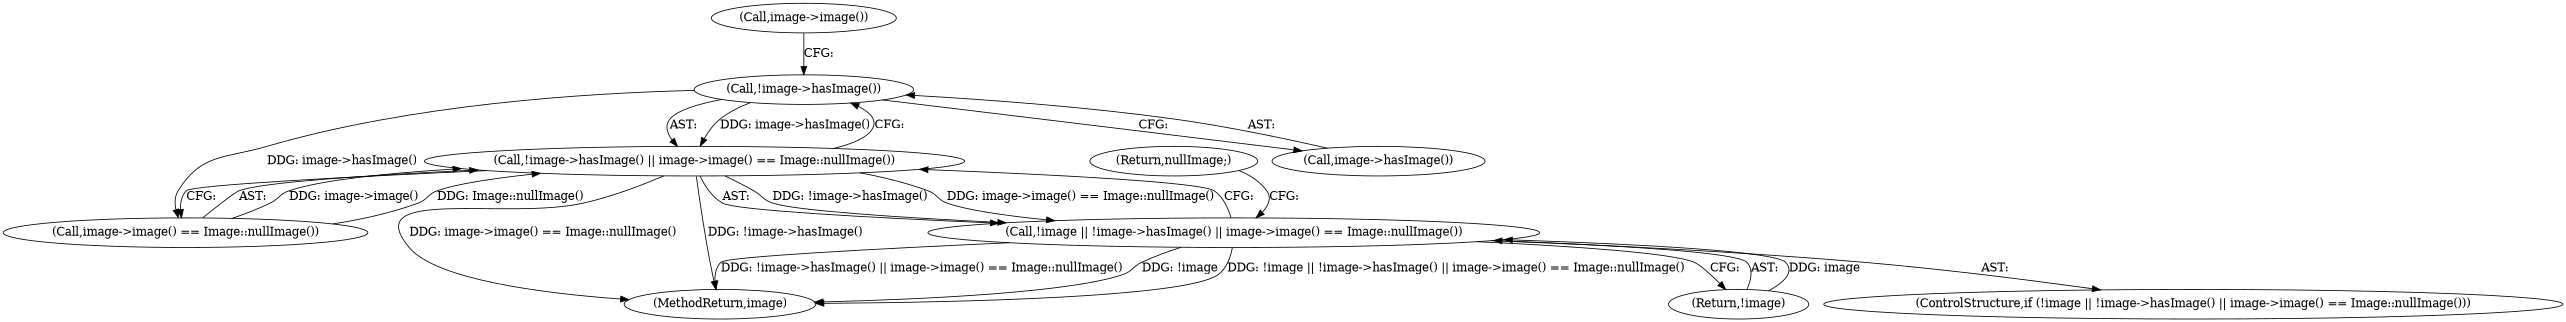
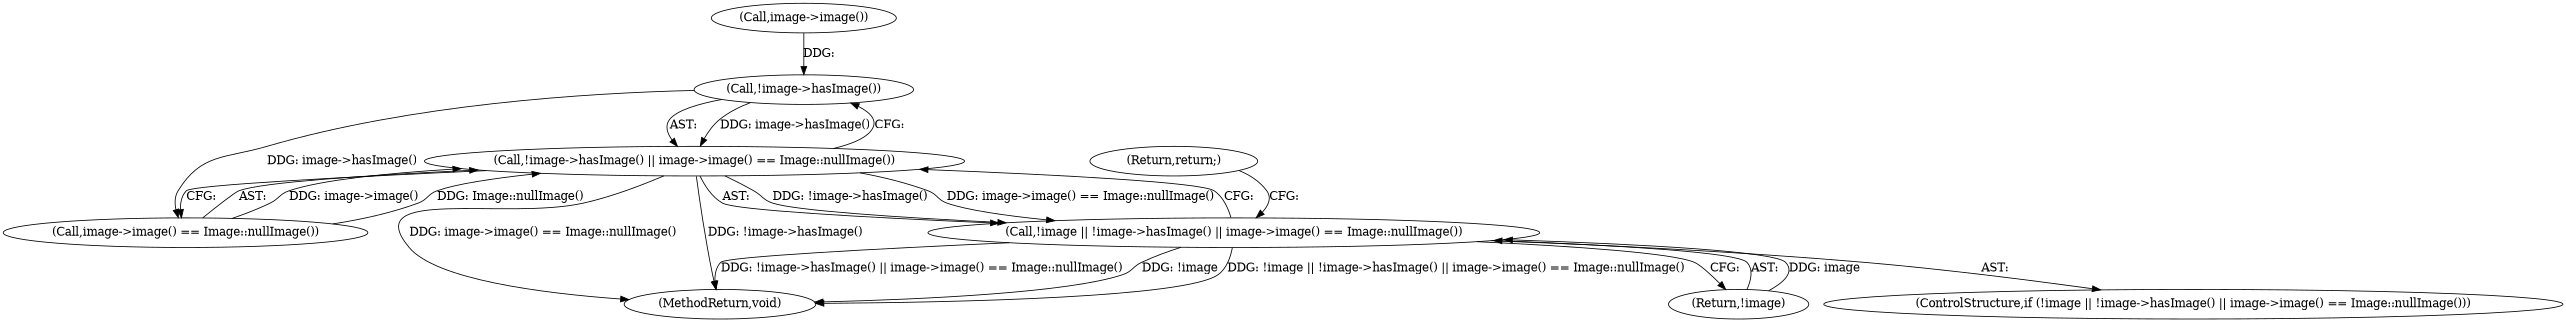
(821, 54) -> (821, 54)
(1174, 161) -> (1174, 161)
(1379, 161) -> none
(720, 304) -> (720, 304)
